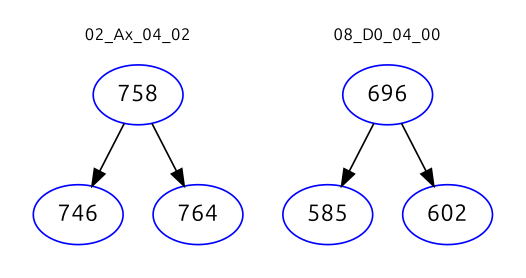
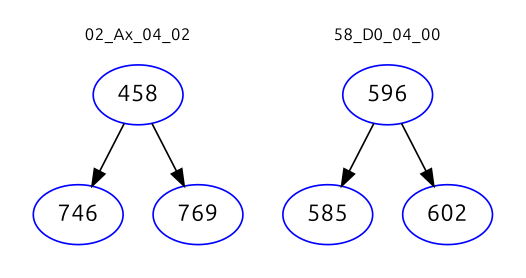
(388, 36) -> (388, 36)
(138, 95) -> (138, 95)
(388, 95) -> (388, 95)
(198, 215) -> (198, 215)
